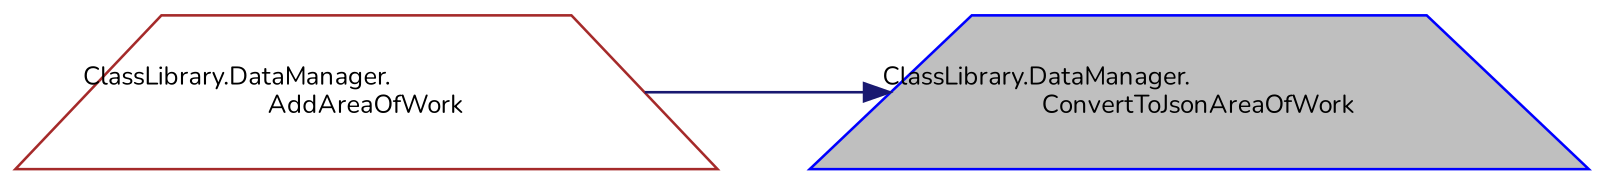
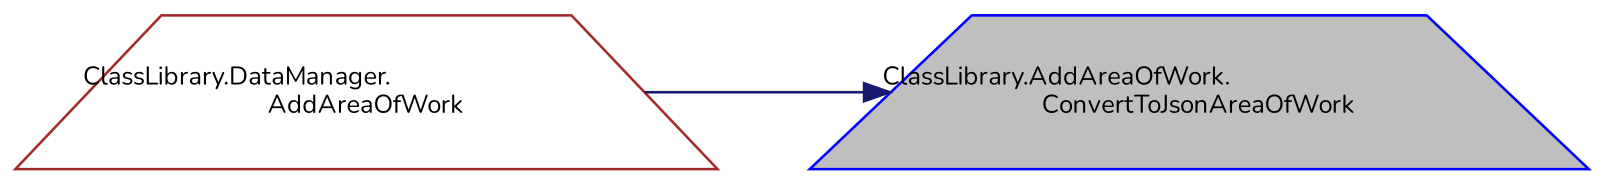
(1199, 92) -> (1199, 92)
